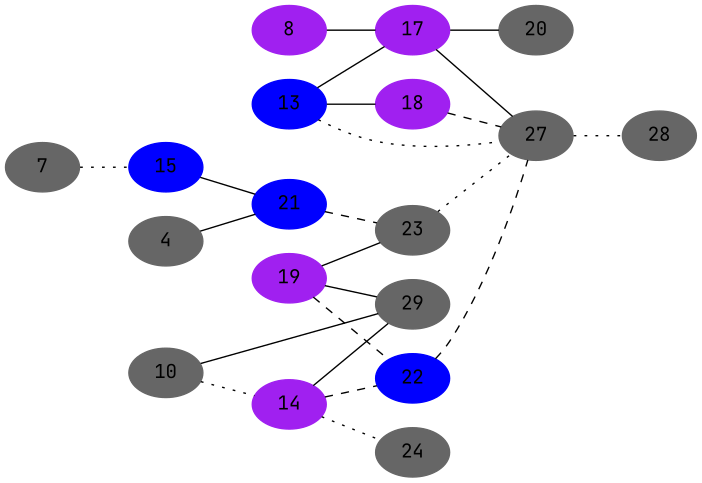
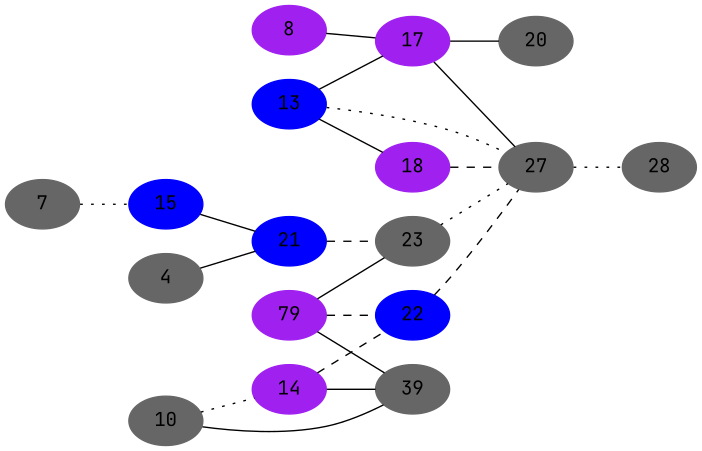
(289, 278) -> (289, 315)
(413, 304) -> (413, 389)
(413, 452) -> none
